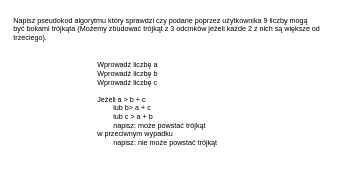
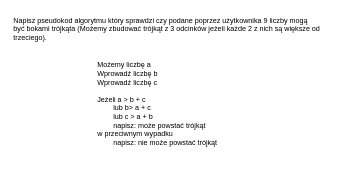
(155, 108) -> (155, 108)
